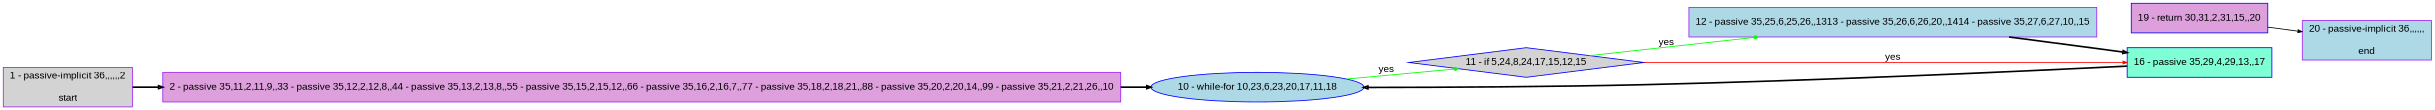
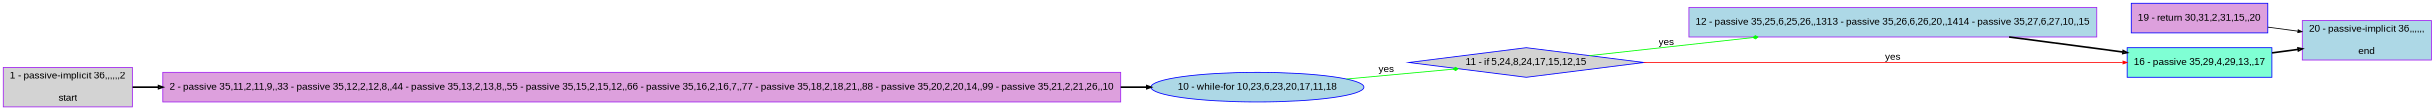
(1748, 82) -> (2285, 51)
